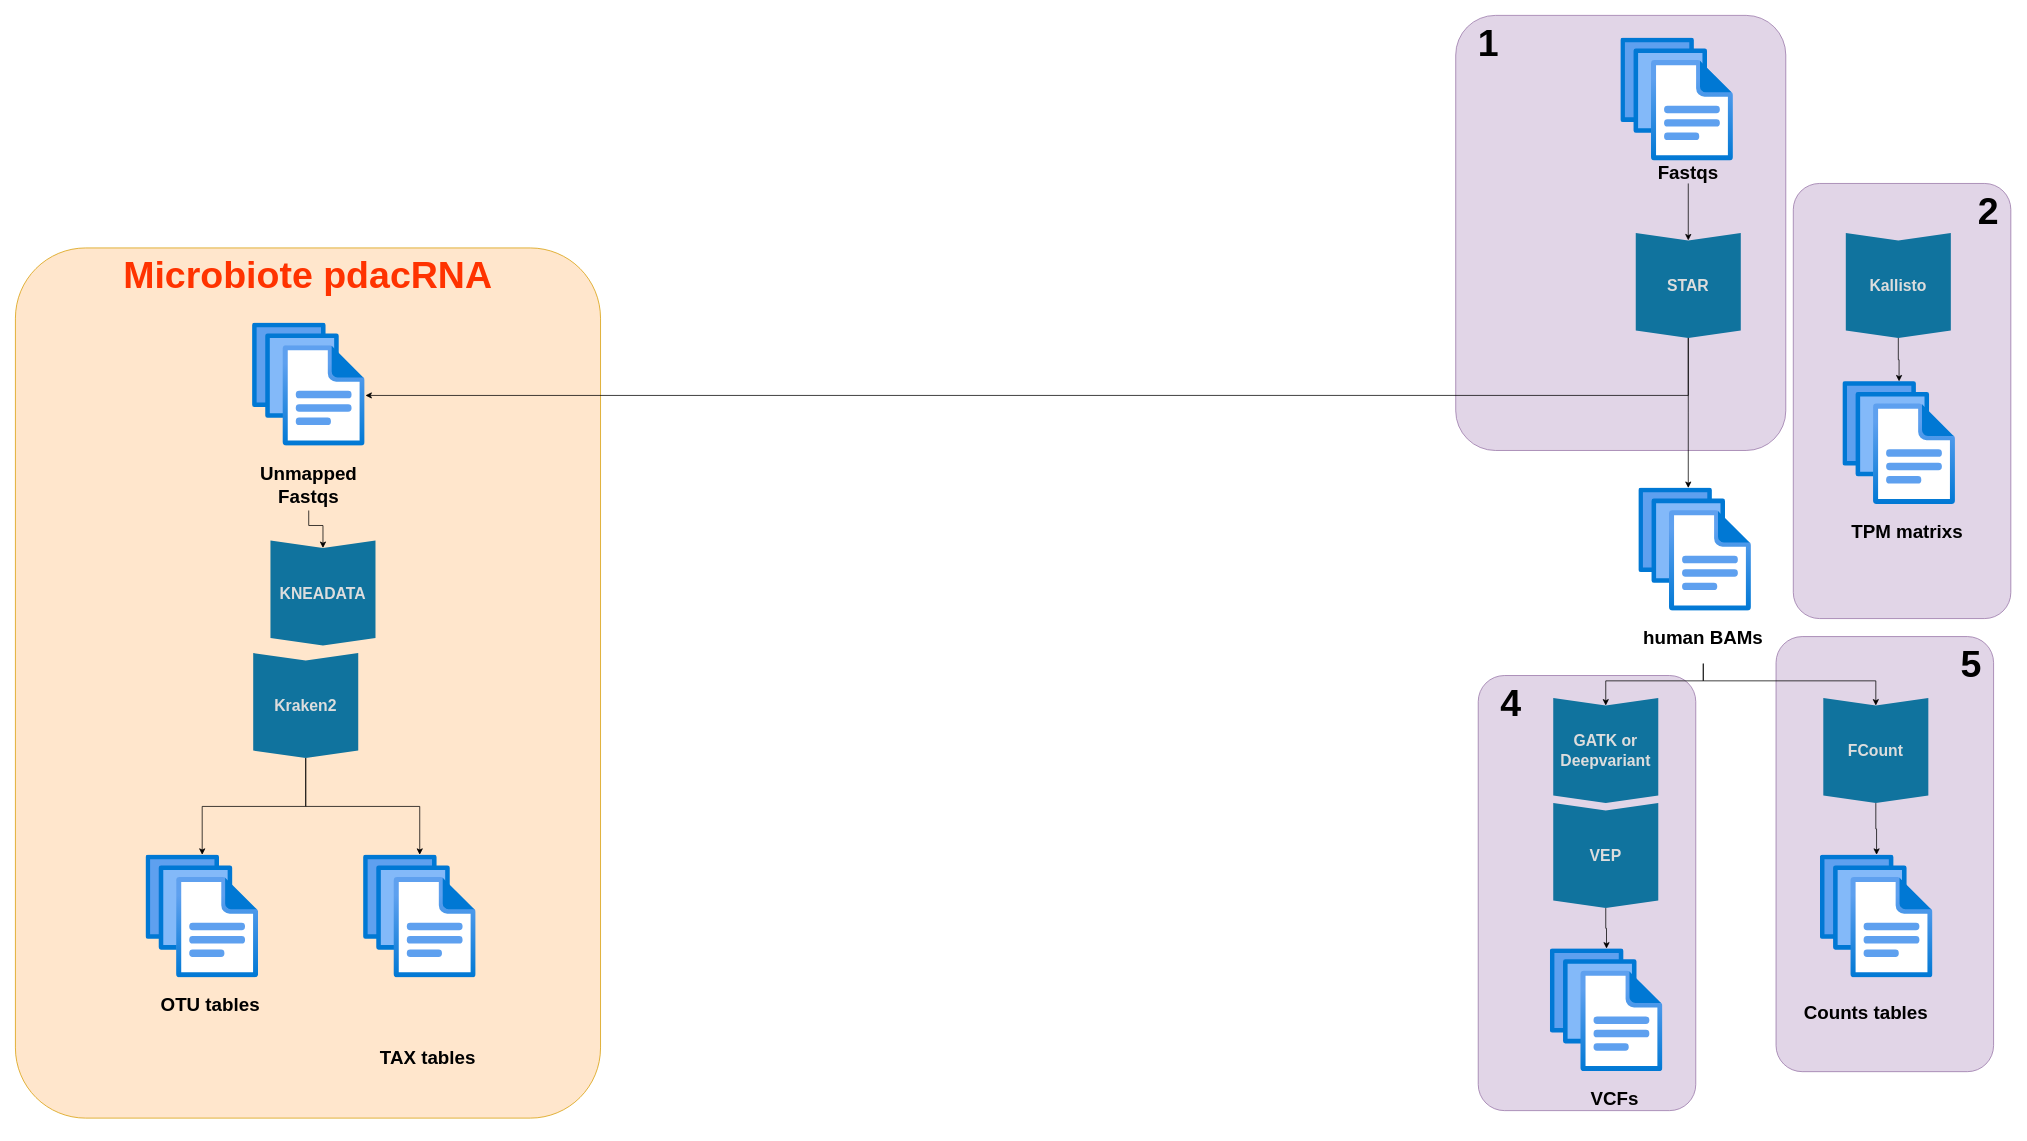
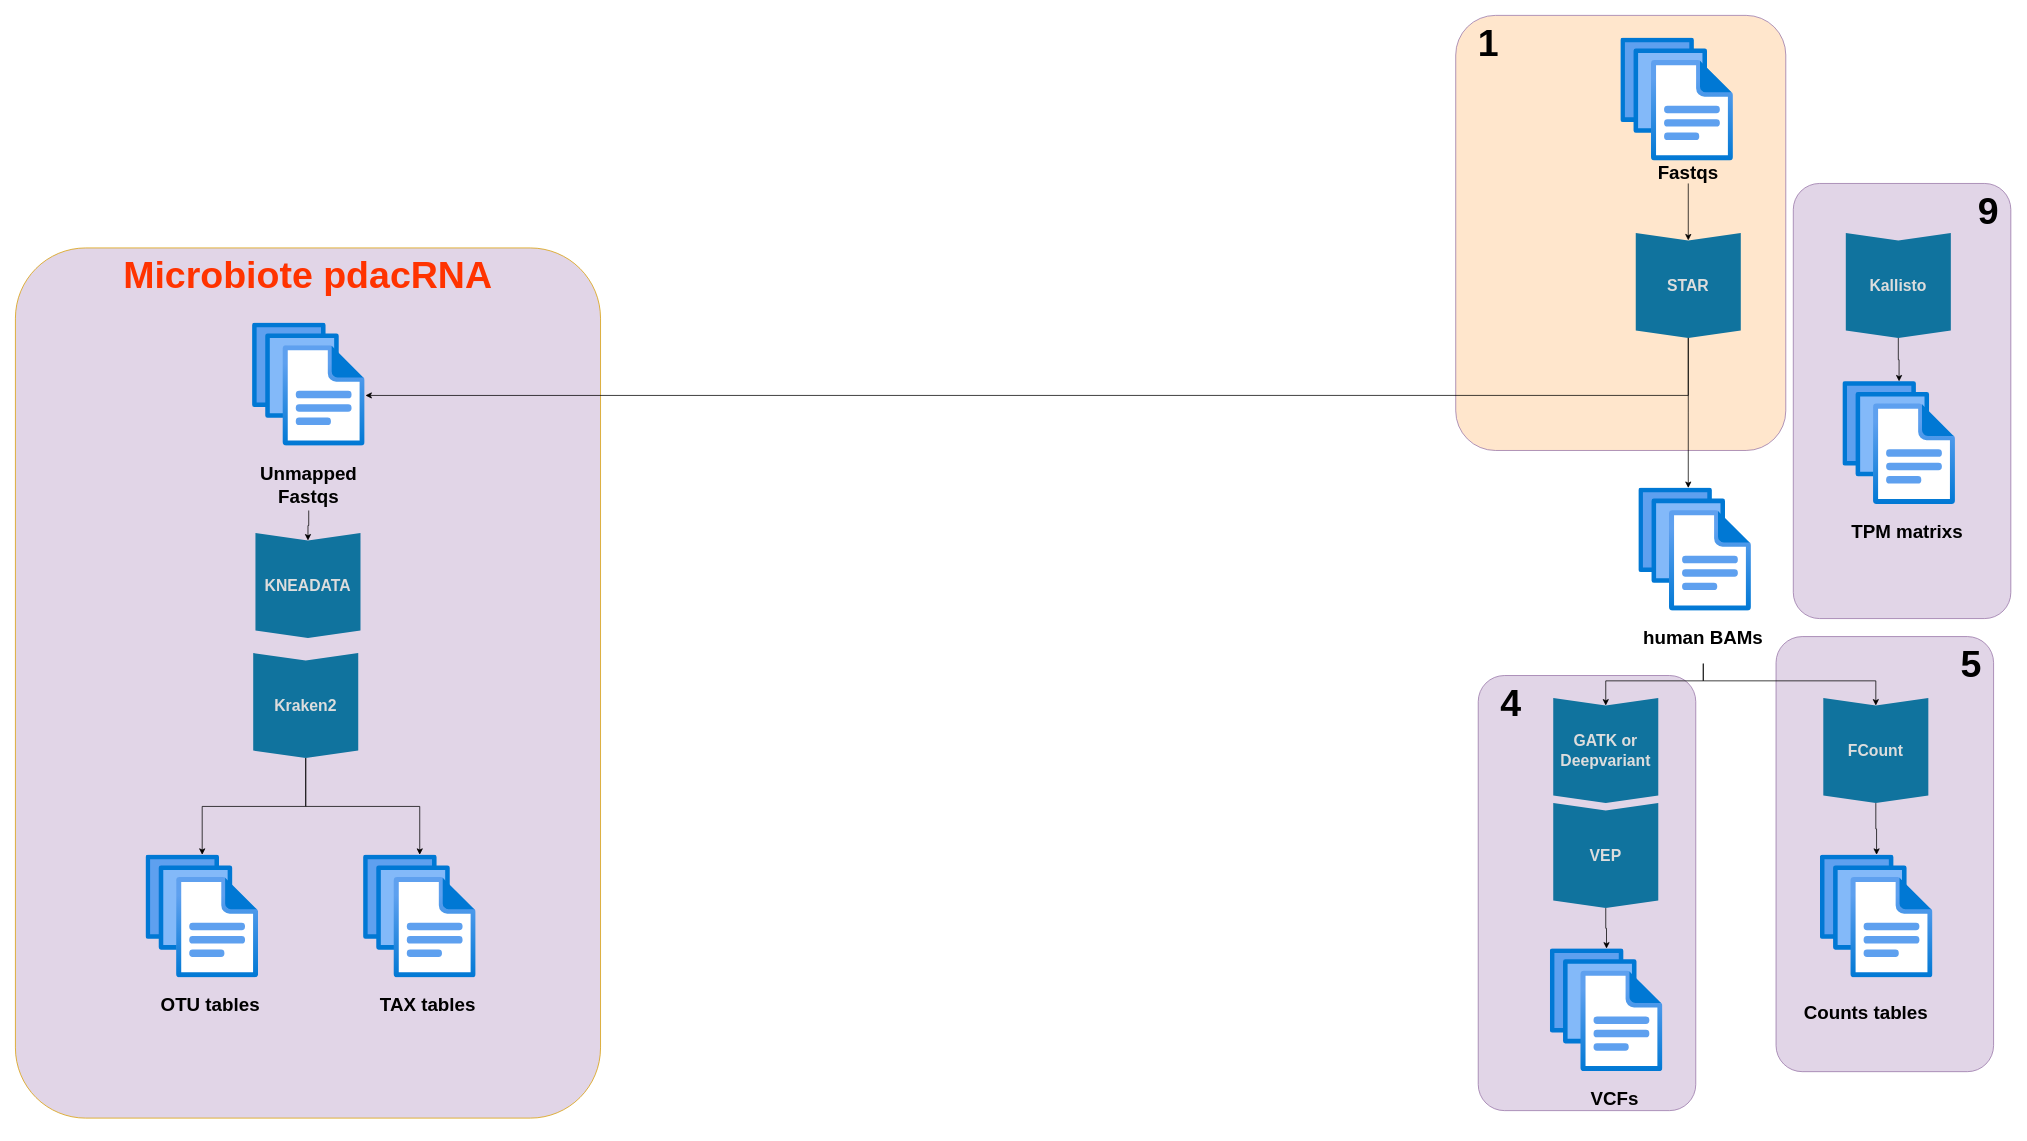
(2006, 194) -> (2006, 194)
(1620, 233) -> (1620, 233)
(308, 259) -> (308, 259)
(323, 593) -> (308, 585)
(428, 1056) -> (428, 1004)
